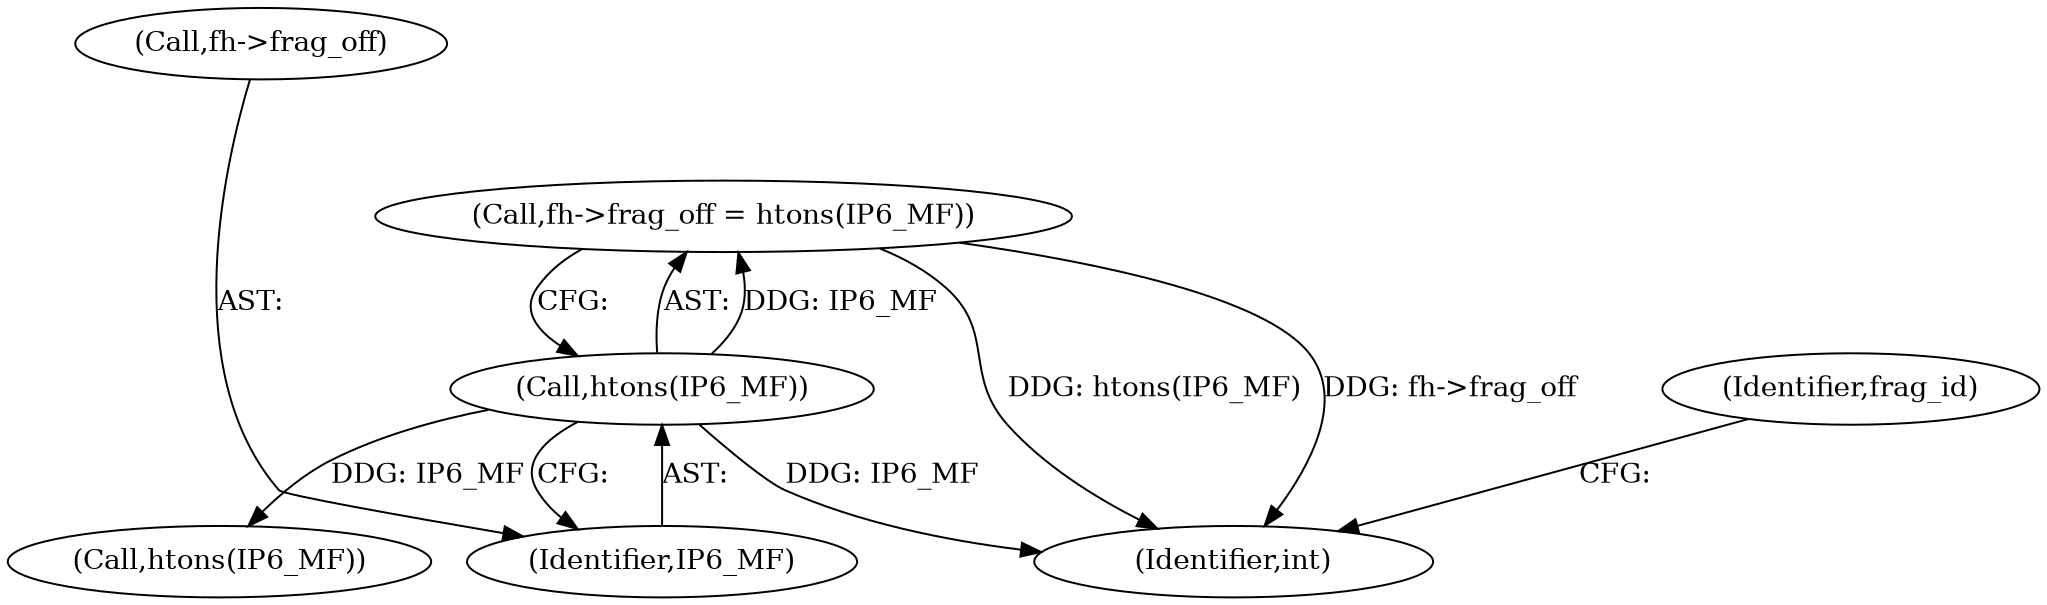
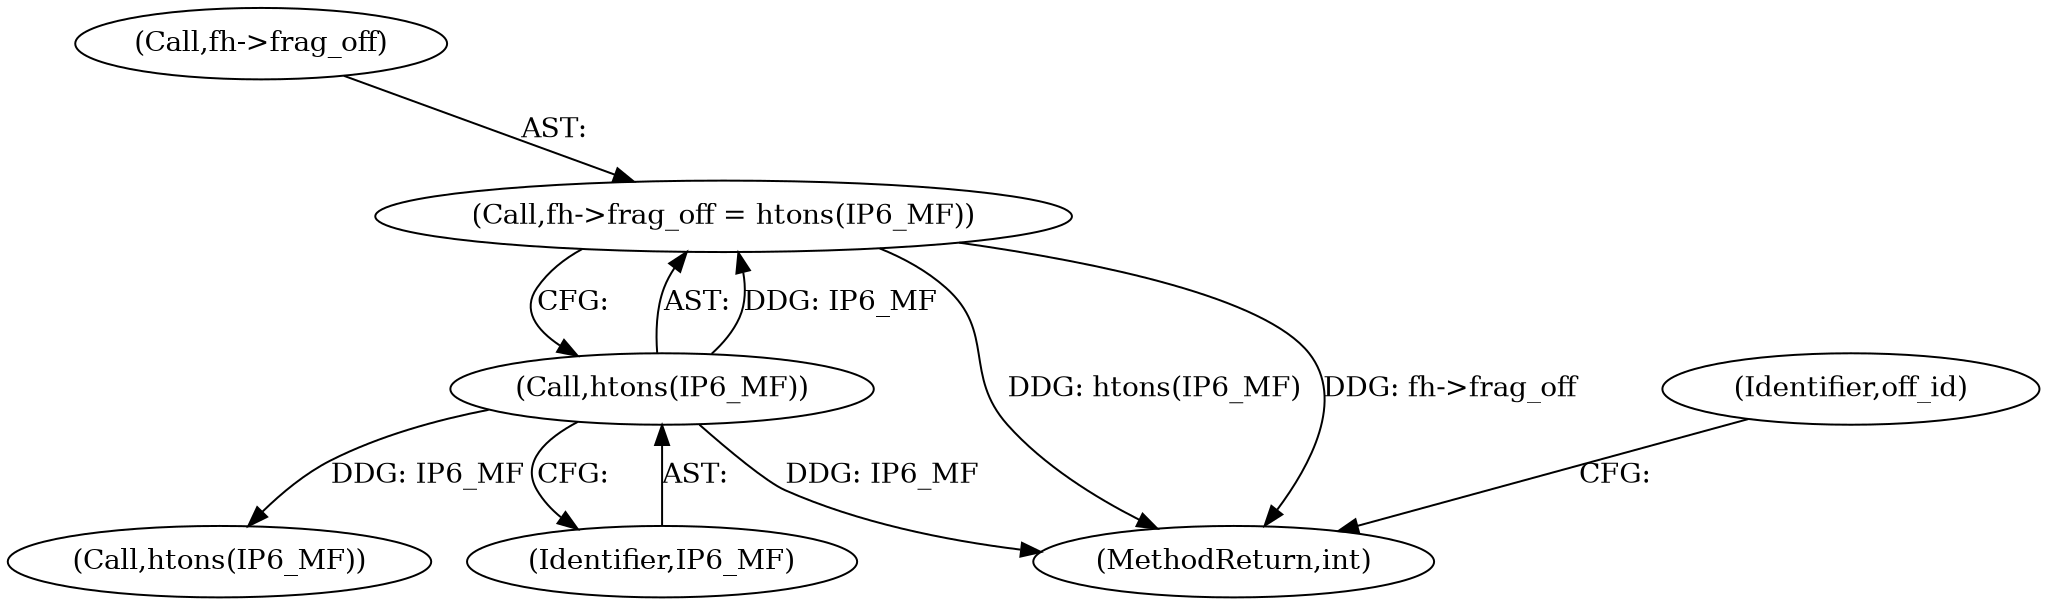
(1851, 389) -> (1851, 389)
(233, 403) -> (479, 125)
(1234, 562) -> (1234, 562)
